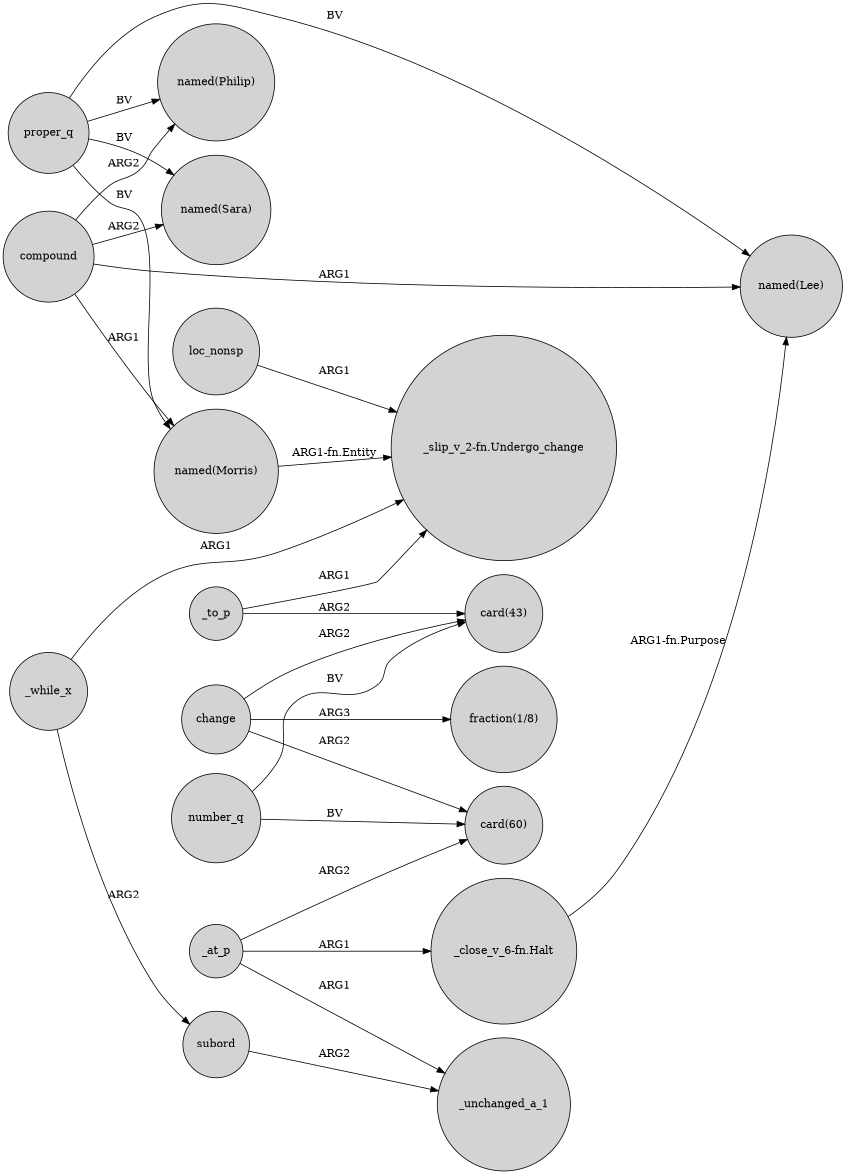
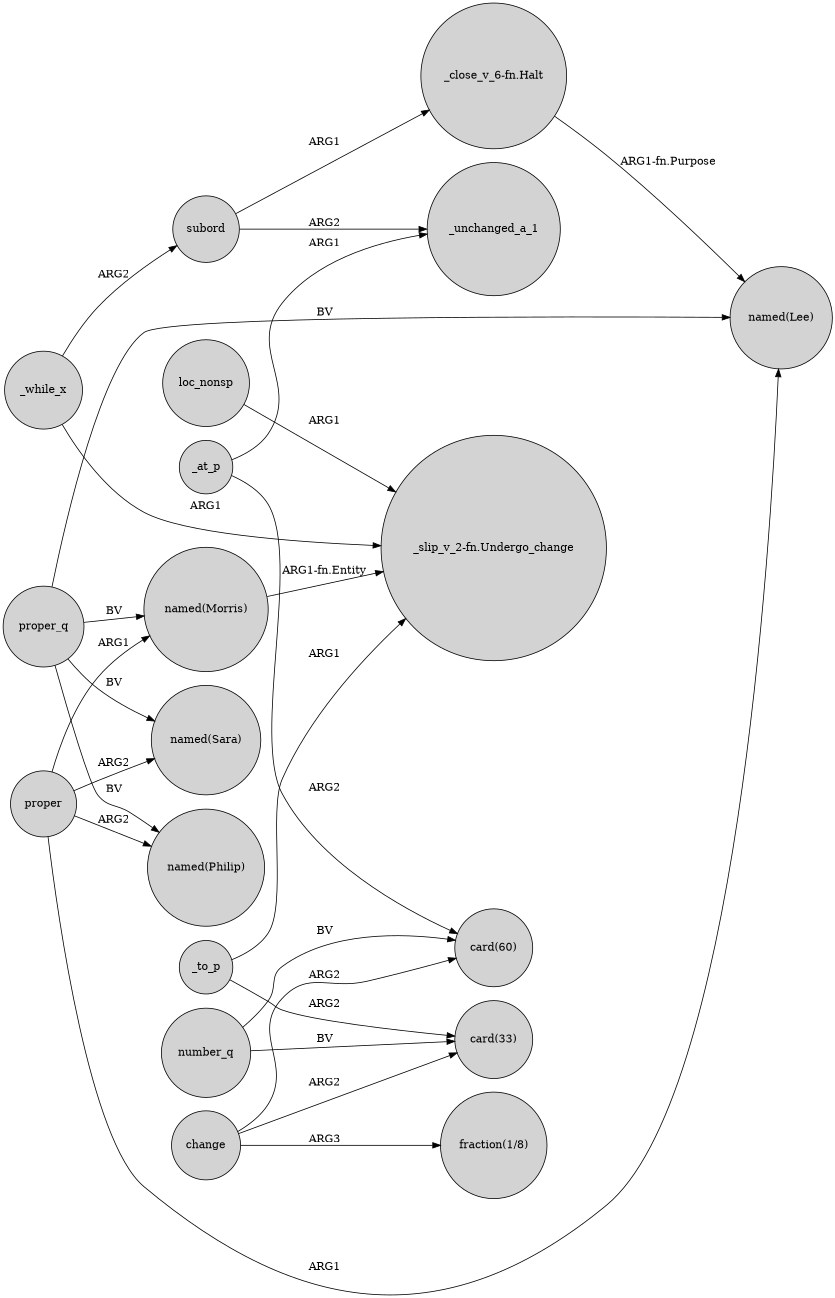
(49, 257) -> (44, 804)
(504, 614) -> (494, 1040)
(333, 951) -> (329, 164)
